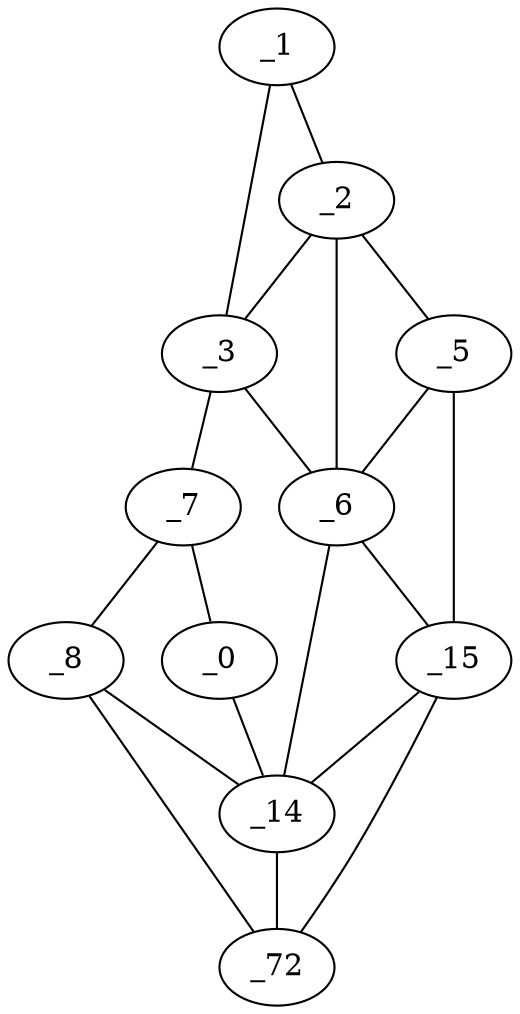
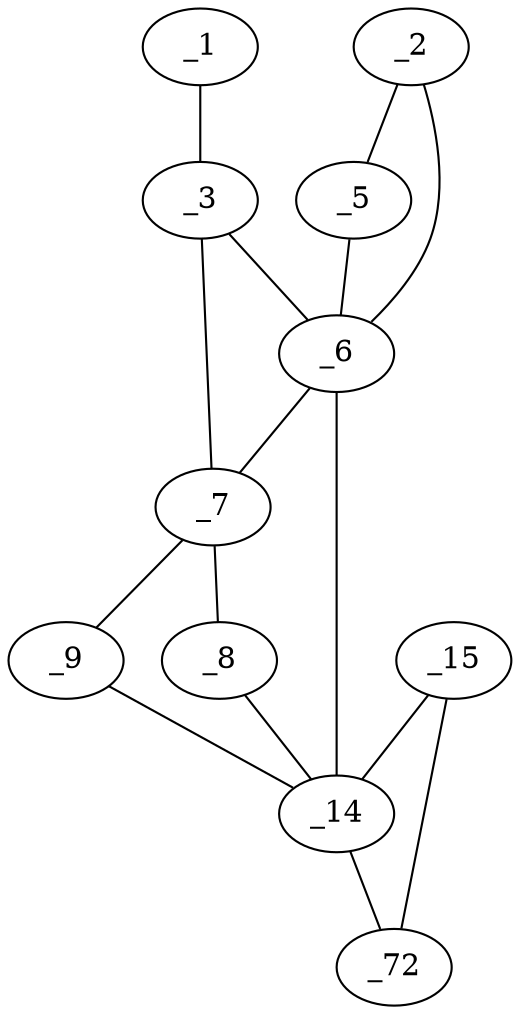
(307, 124) -> none
(278, 277) -> none
(454, 507) -> none
(395, 584) -> (275, 430)
(219, 660) -> (66, 660)
(171, 814) -> none
